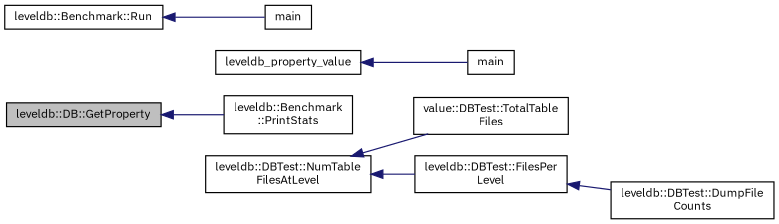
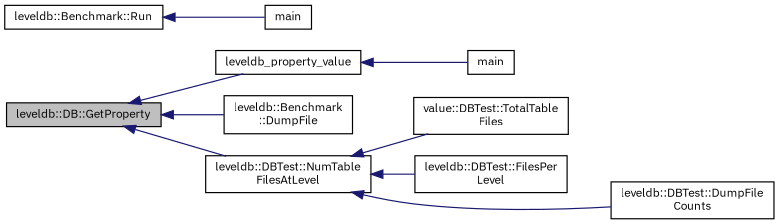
none -> (192, 87)
(288, 115) -> (288, 115)
none -> (181, 143)
(595, 188) -> (487, 209)
